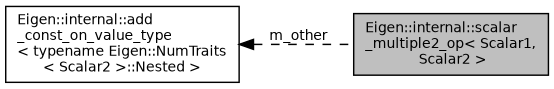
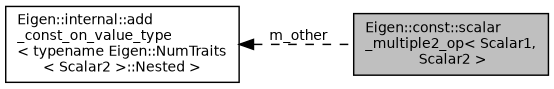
(451, 44) -> (451, 44)
